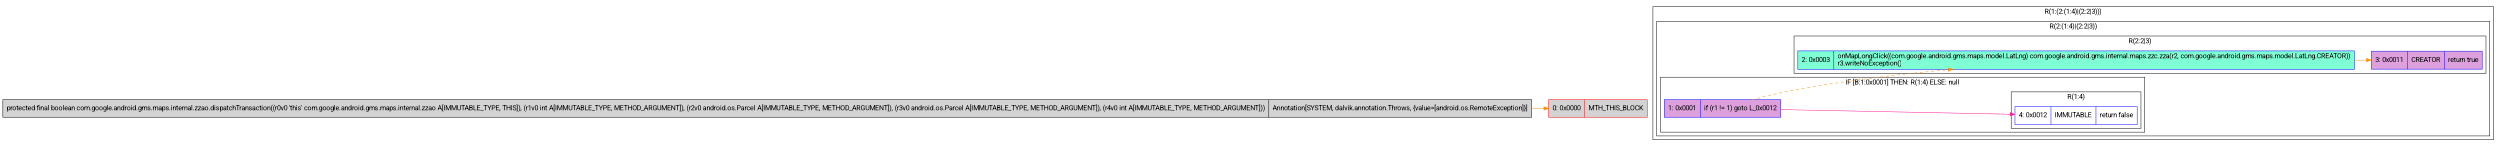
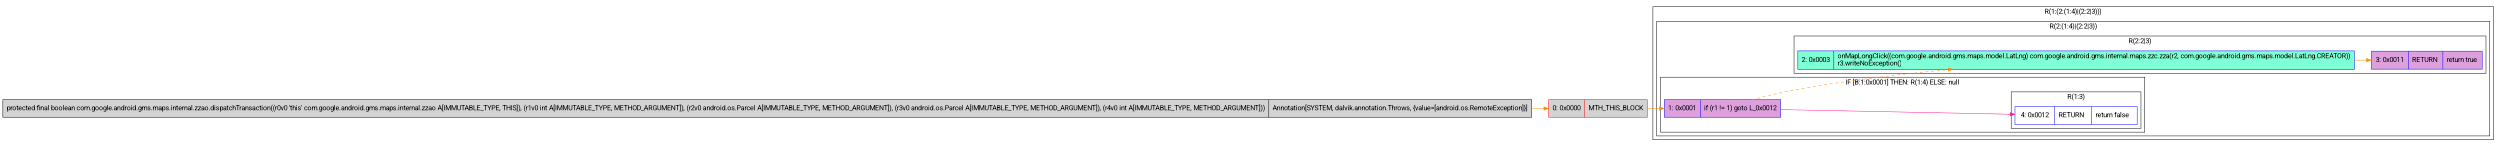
(2426, 60) -> (2425, 60)
(2076, 97) -> (2076, 97)
none -> (1653, 108)
(2073, 115) -> (2071, 115)
